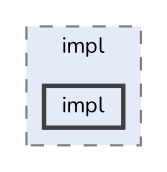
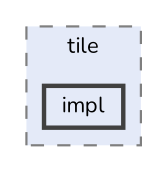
(84, 47) -> (84, 47)
